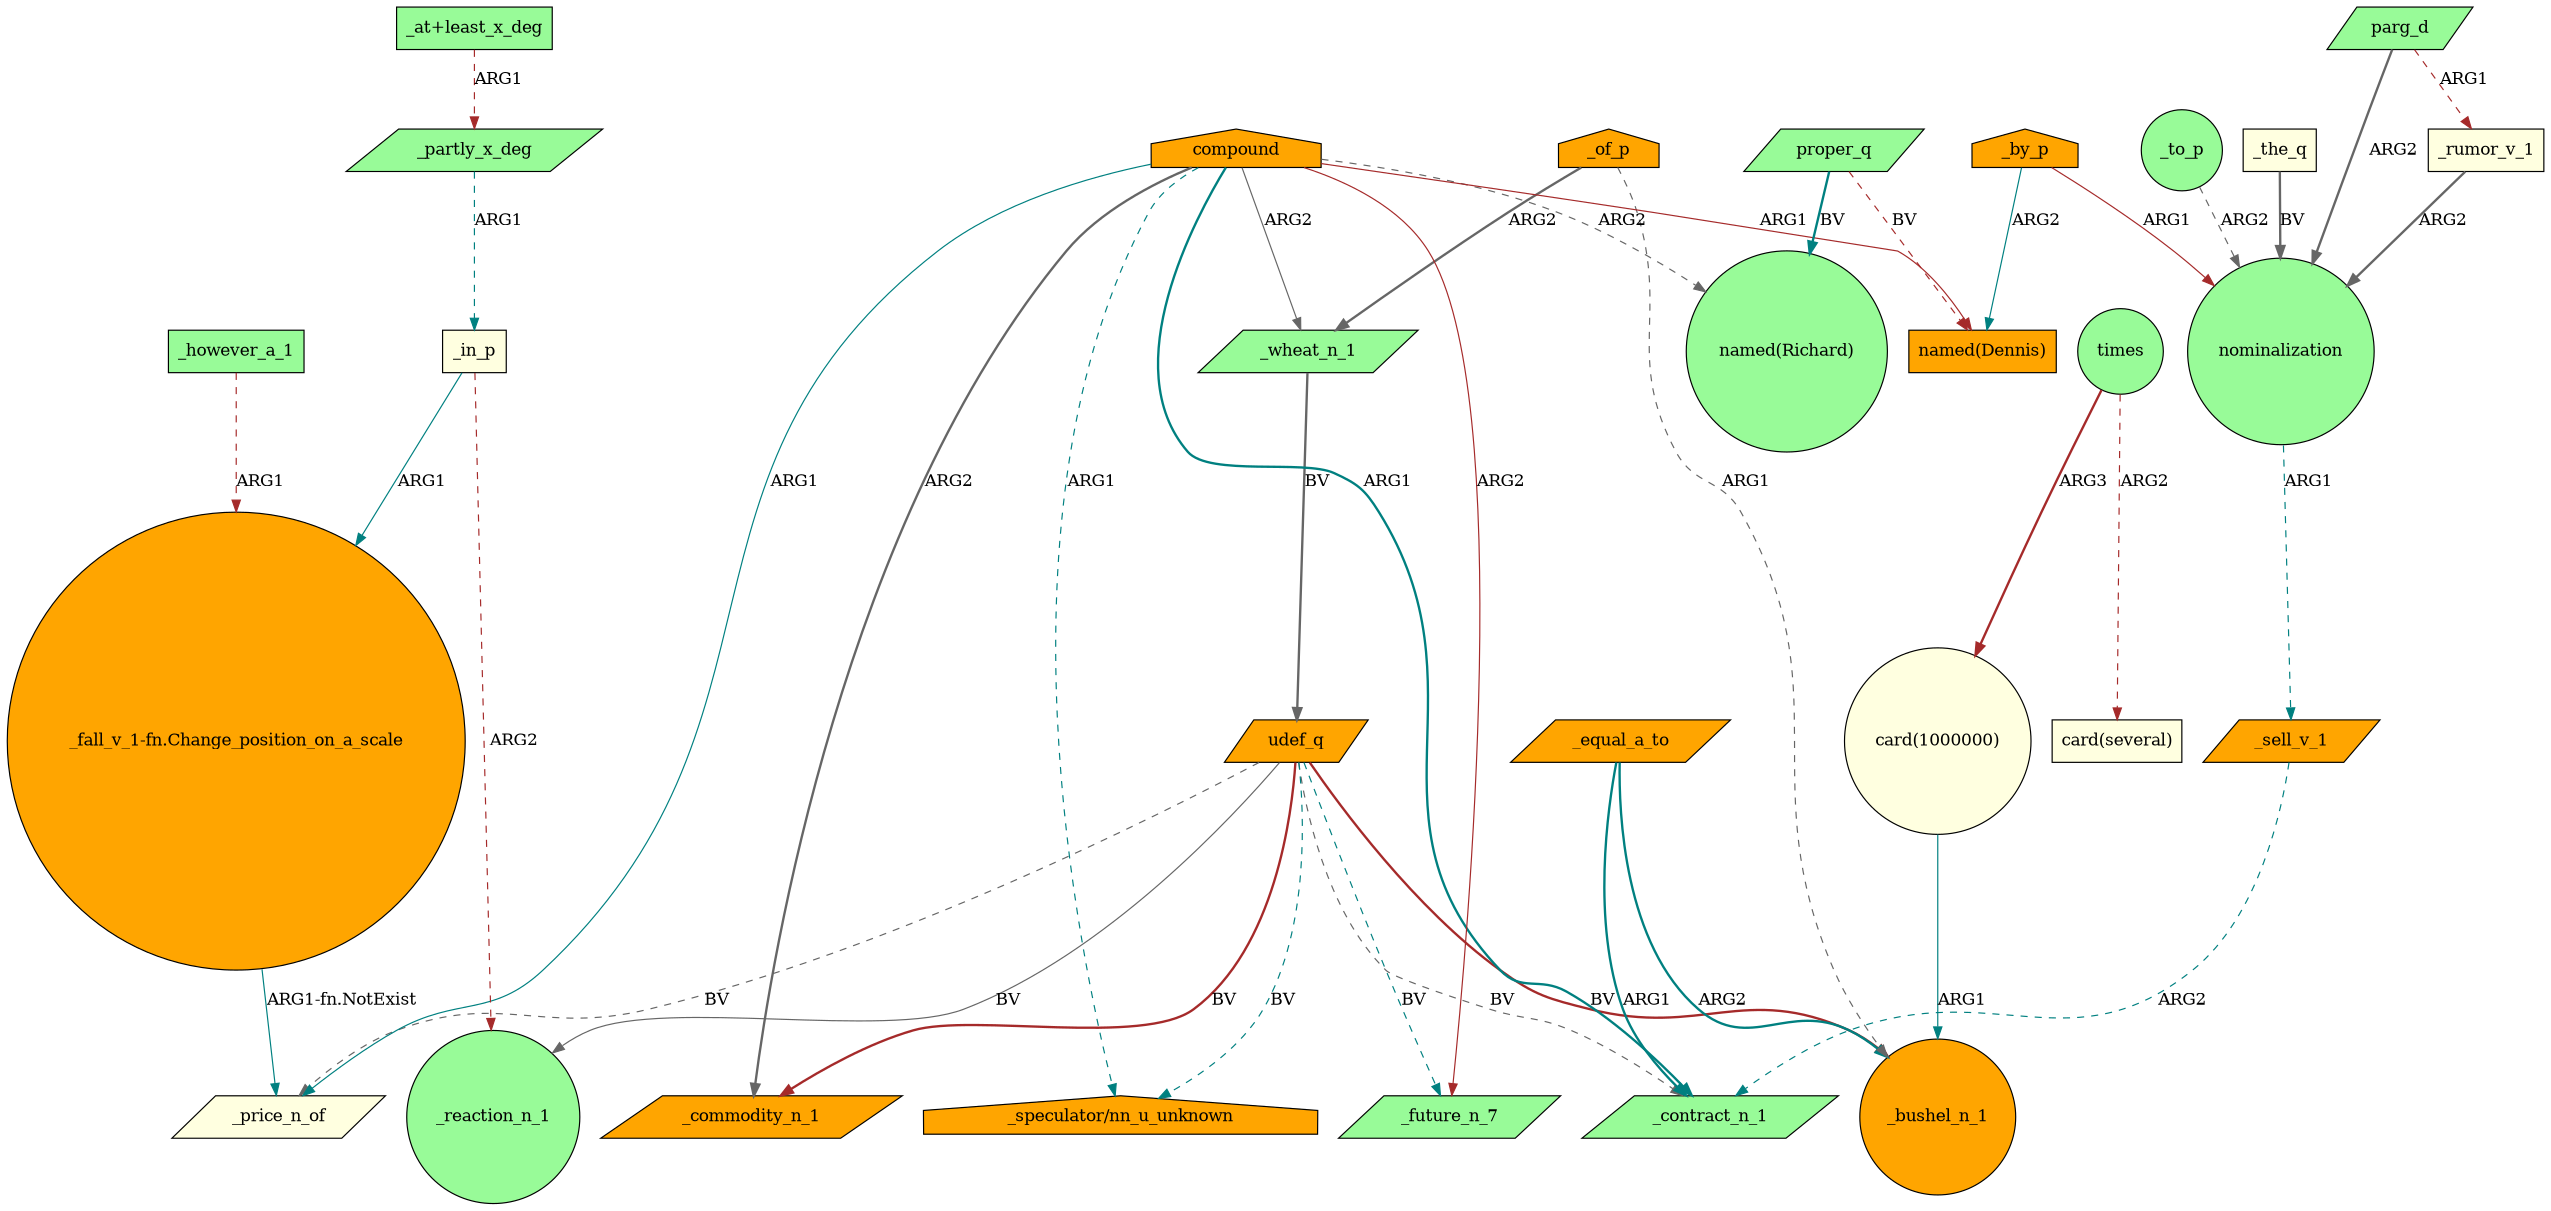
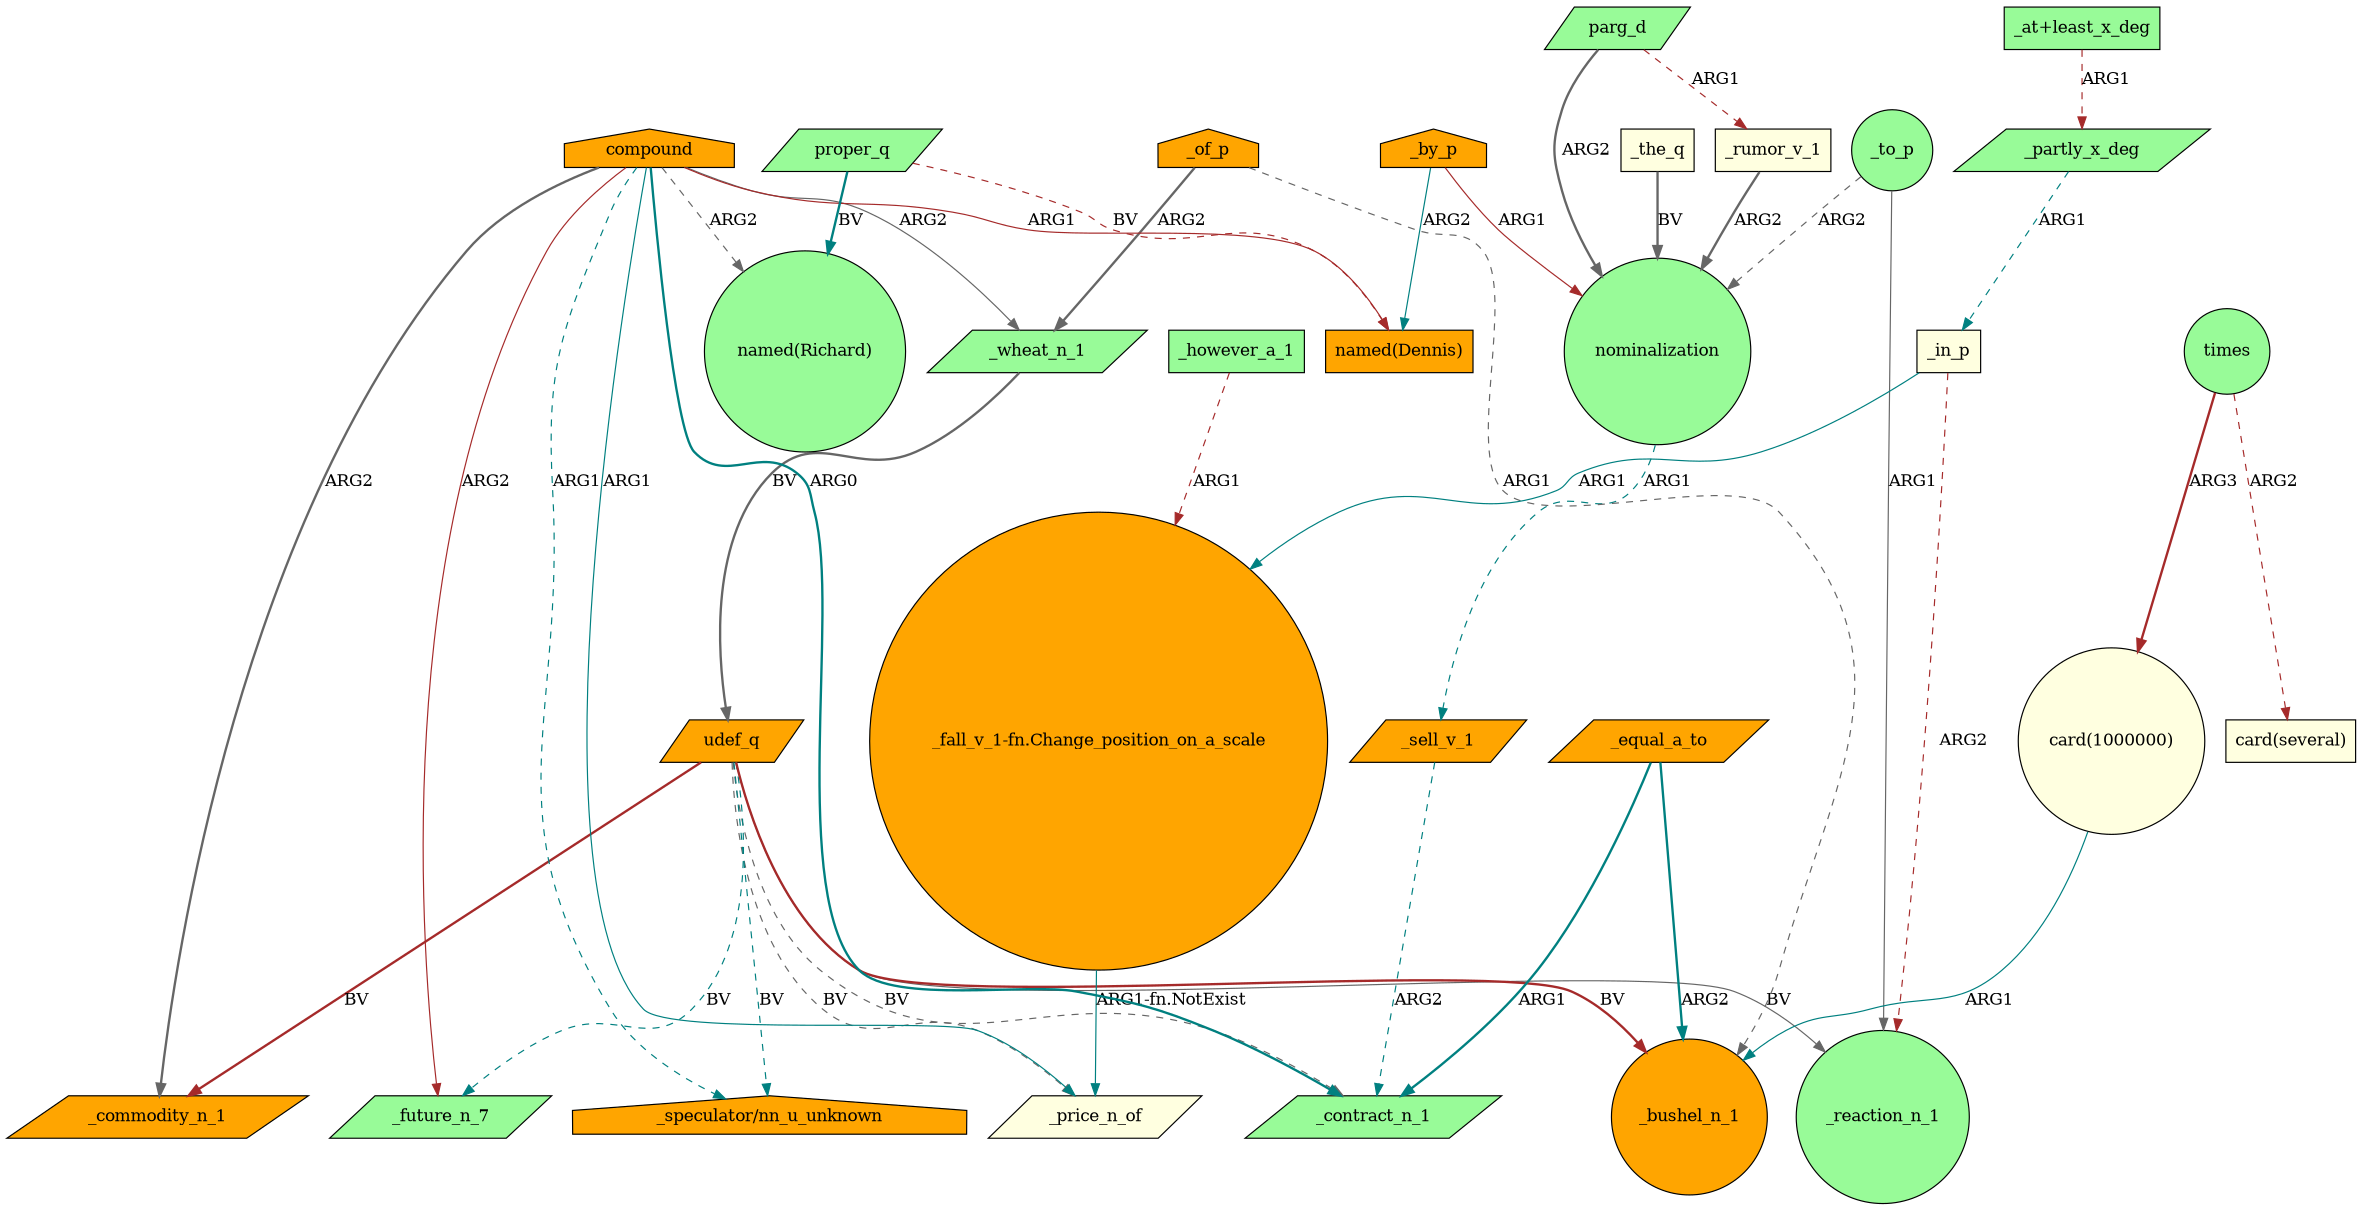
(1388, 482) -> (834, 482)
none -> (1887, 605)
